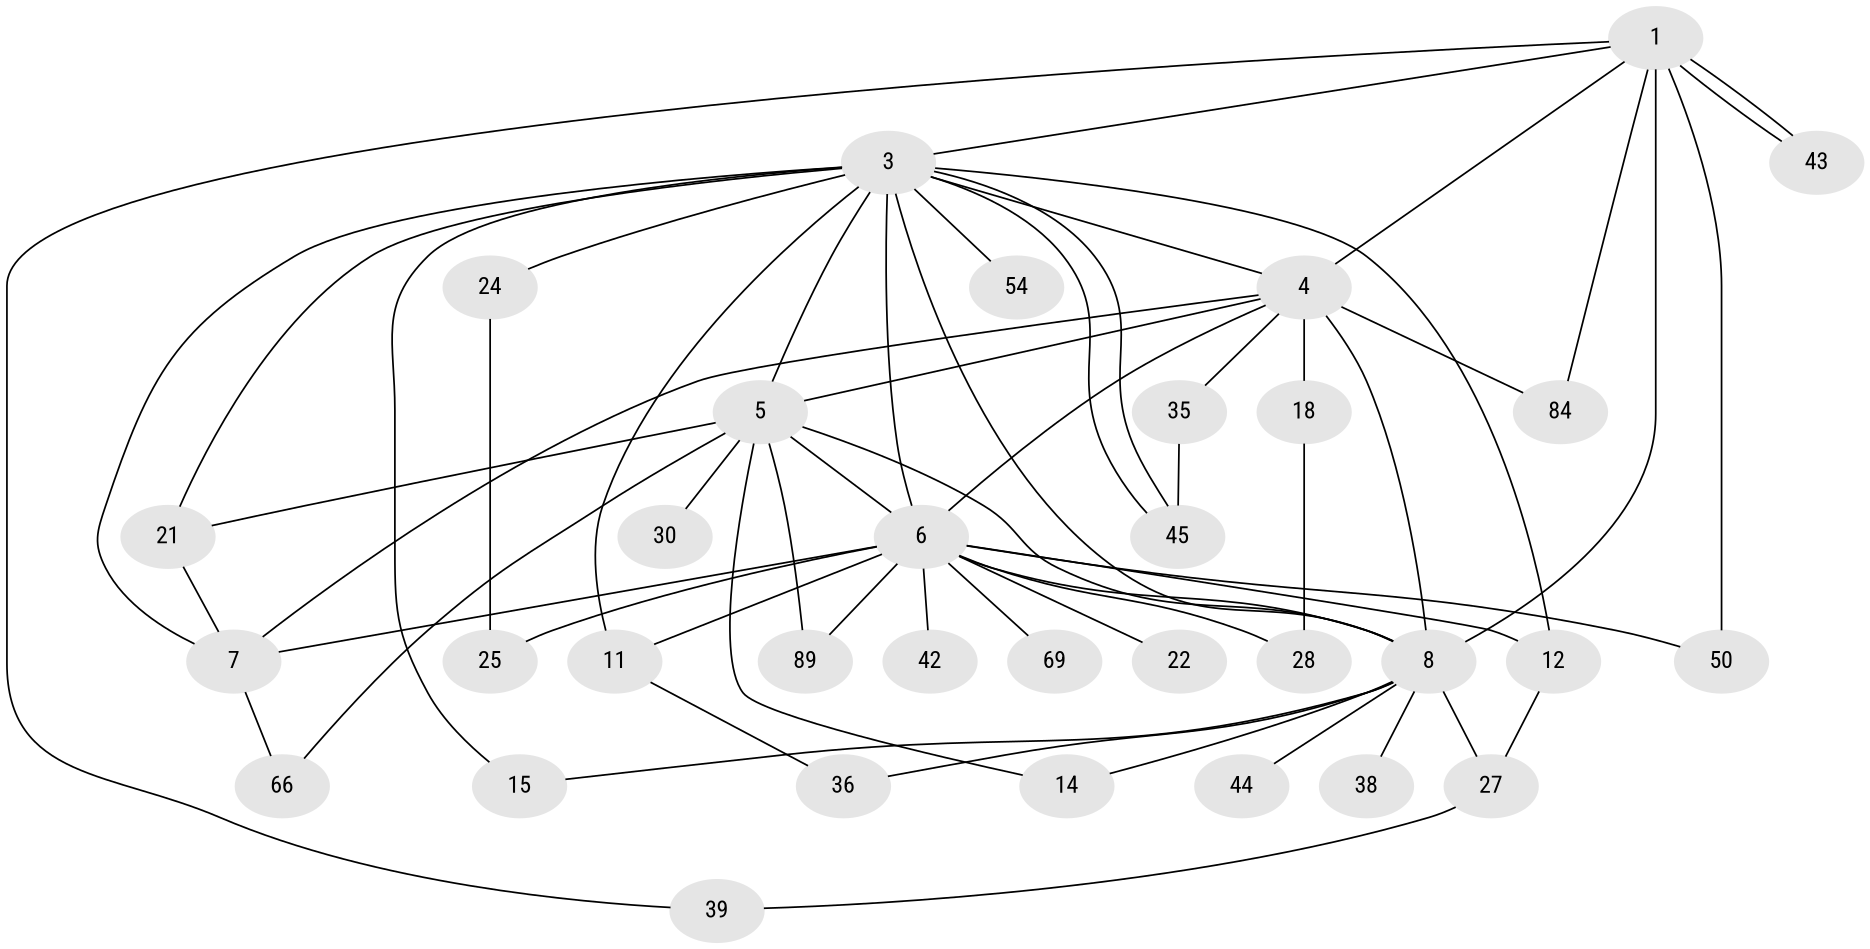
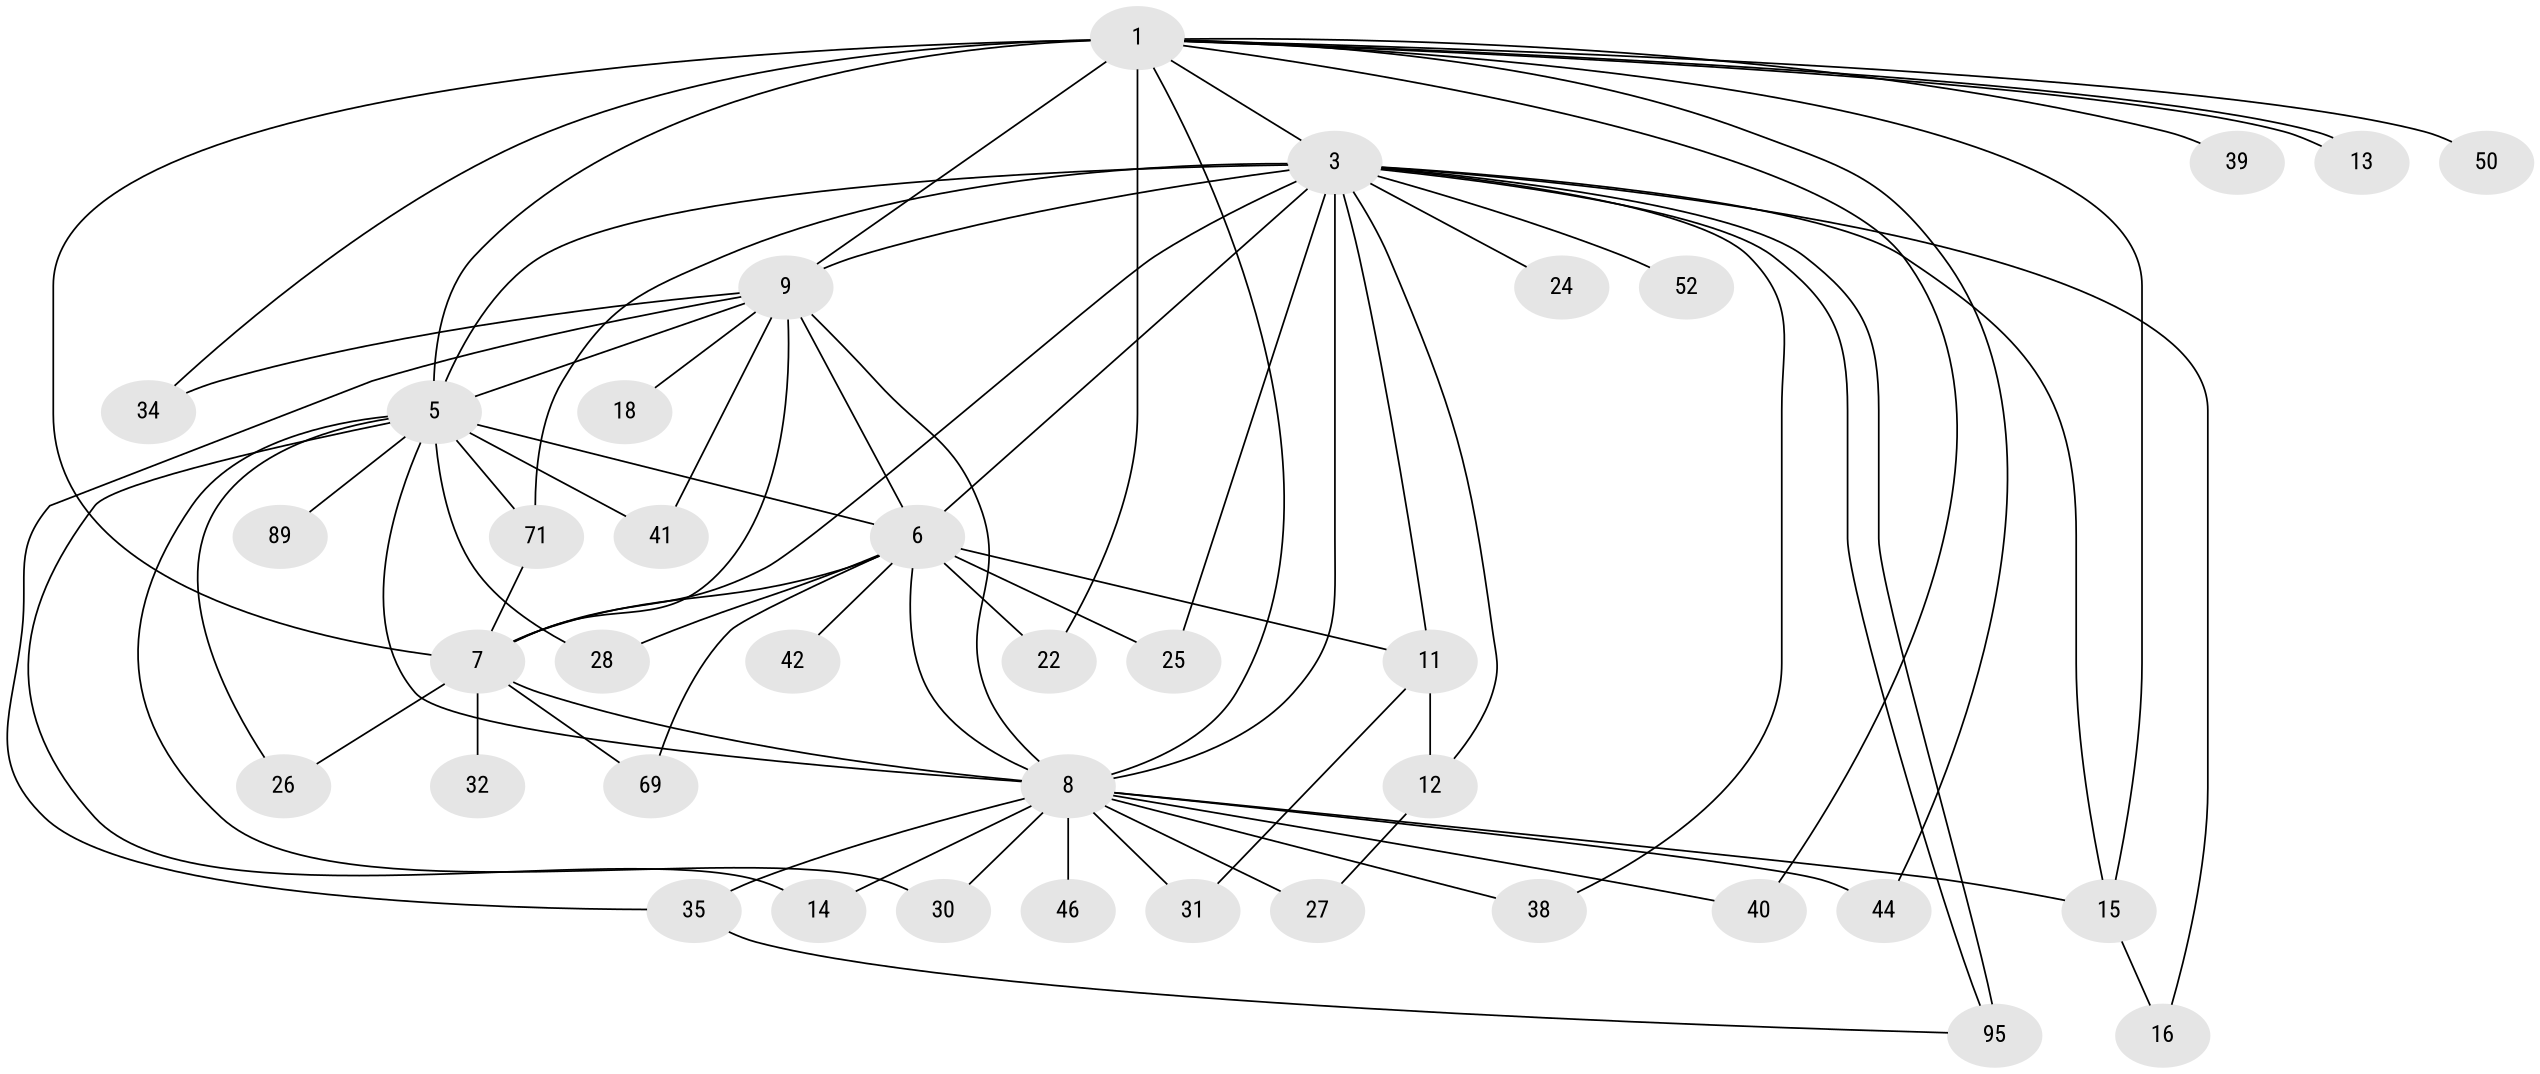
none -> (699, 115)
none -> (238, 141)
none -> (1986, 153)
(1817, 163) -> (2362, 163)
none -> (1891, 199)
(1017, 288) -> (1686, 288)
(1304, 288) -> (786, 288)
none -> (1137, 358)
(1560, 412) -> (149, 412)
none -> (1782, 425)
(490, 451) -> (1254, 412)
(168, 537) -> (536, 537)
none -> (661, 537)
(1178, 537) -> (1995, 1036)
(1304, 537) -> (471, 563)
(1325, 591) -> none
(863, 599) -> none
(1326, 602) -> (1430, 724)
none -> (564, 724)
none -> (765, 746)
(282, 786) -> (284, 786)
none -> (478, 786)
(843, 786) -> (1193, 911)
none -> (876, 840)
none -> (1006, 848)
(1113, 880) -> none
none -> (1068, 911)
none -> (1759, 911)
none -> (2163, 1036)
